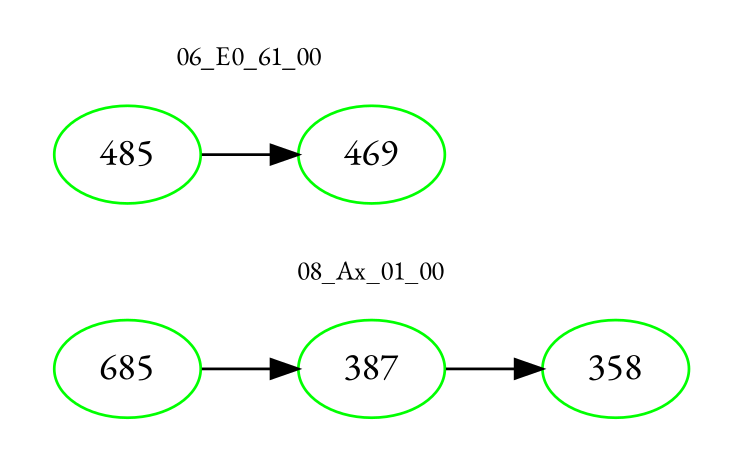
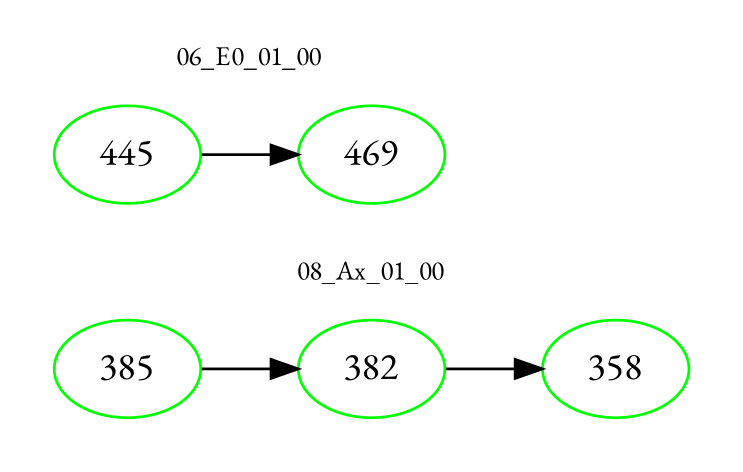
(250, 58) -> (250, 58)
(127, 155) -> (127, 155)
(127, 369) -> (127, 369)
(372, 369) -> (372, 369)
